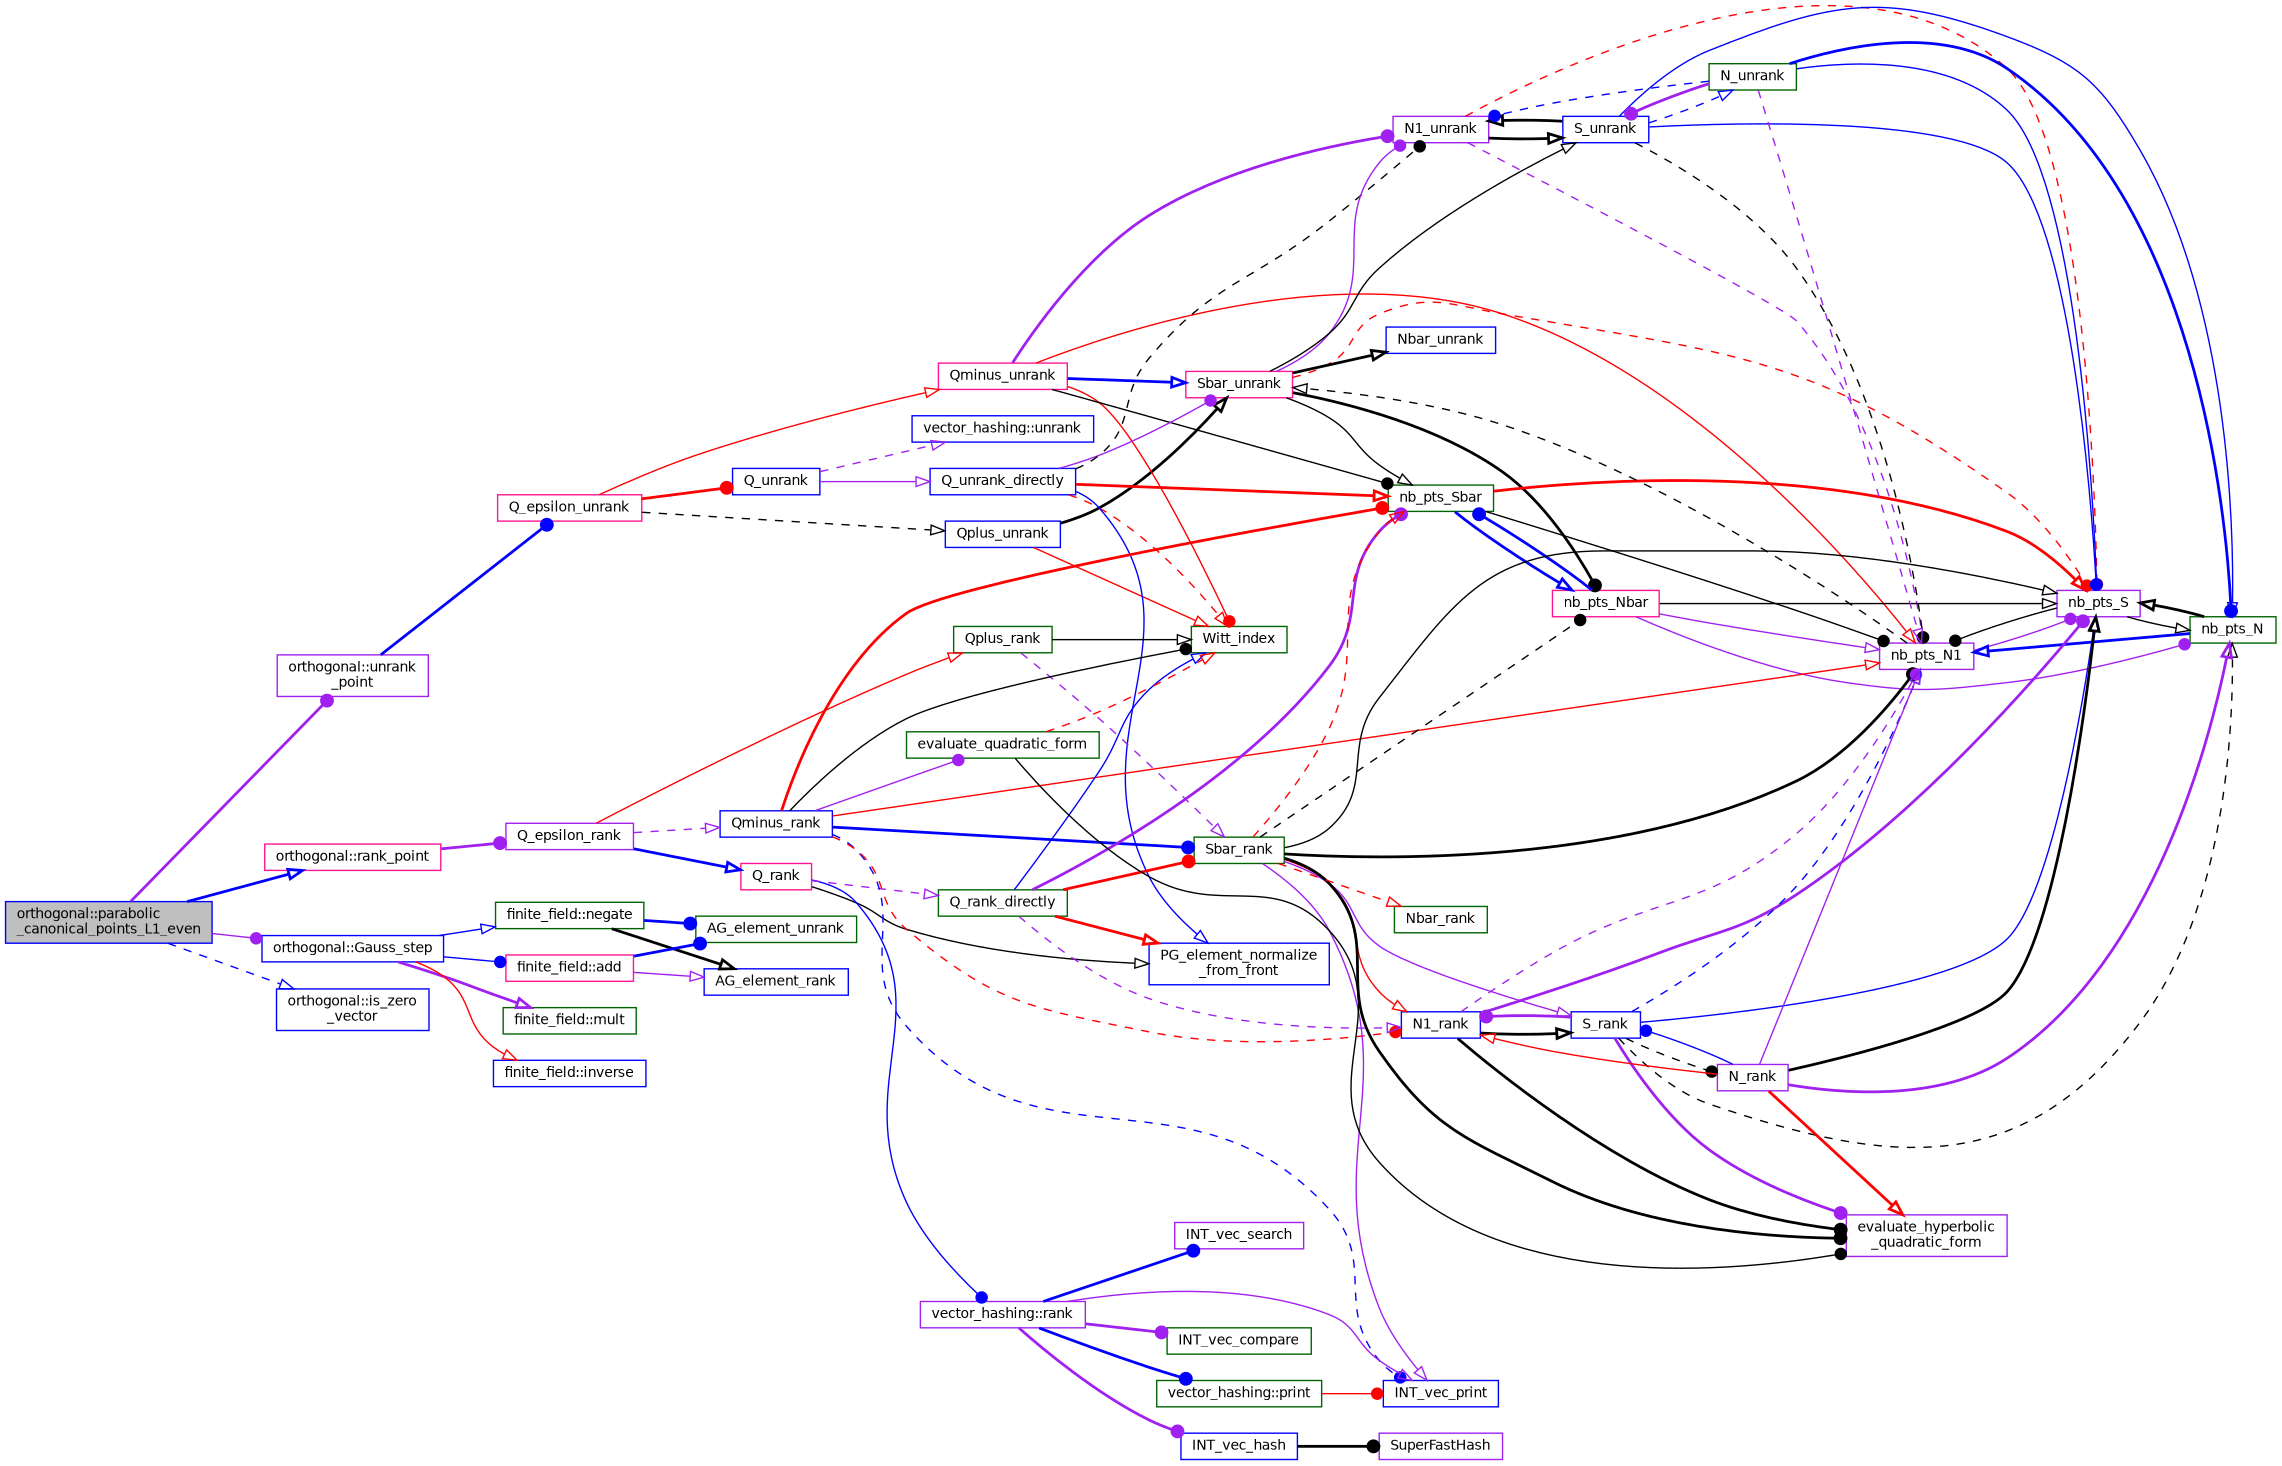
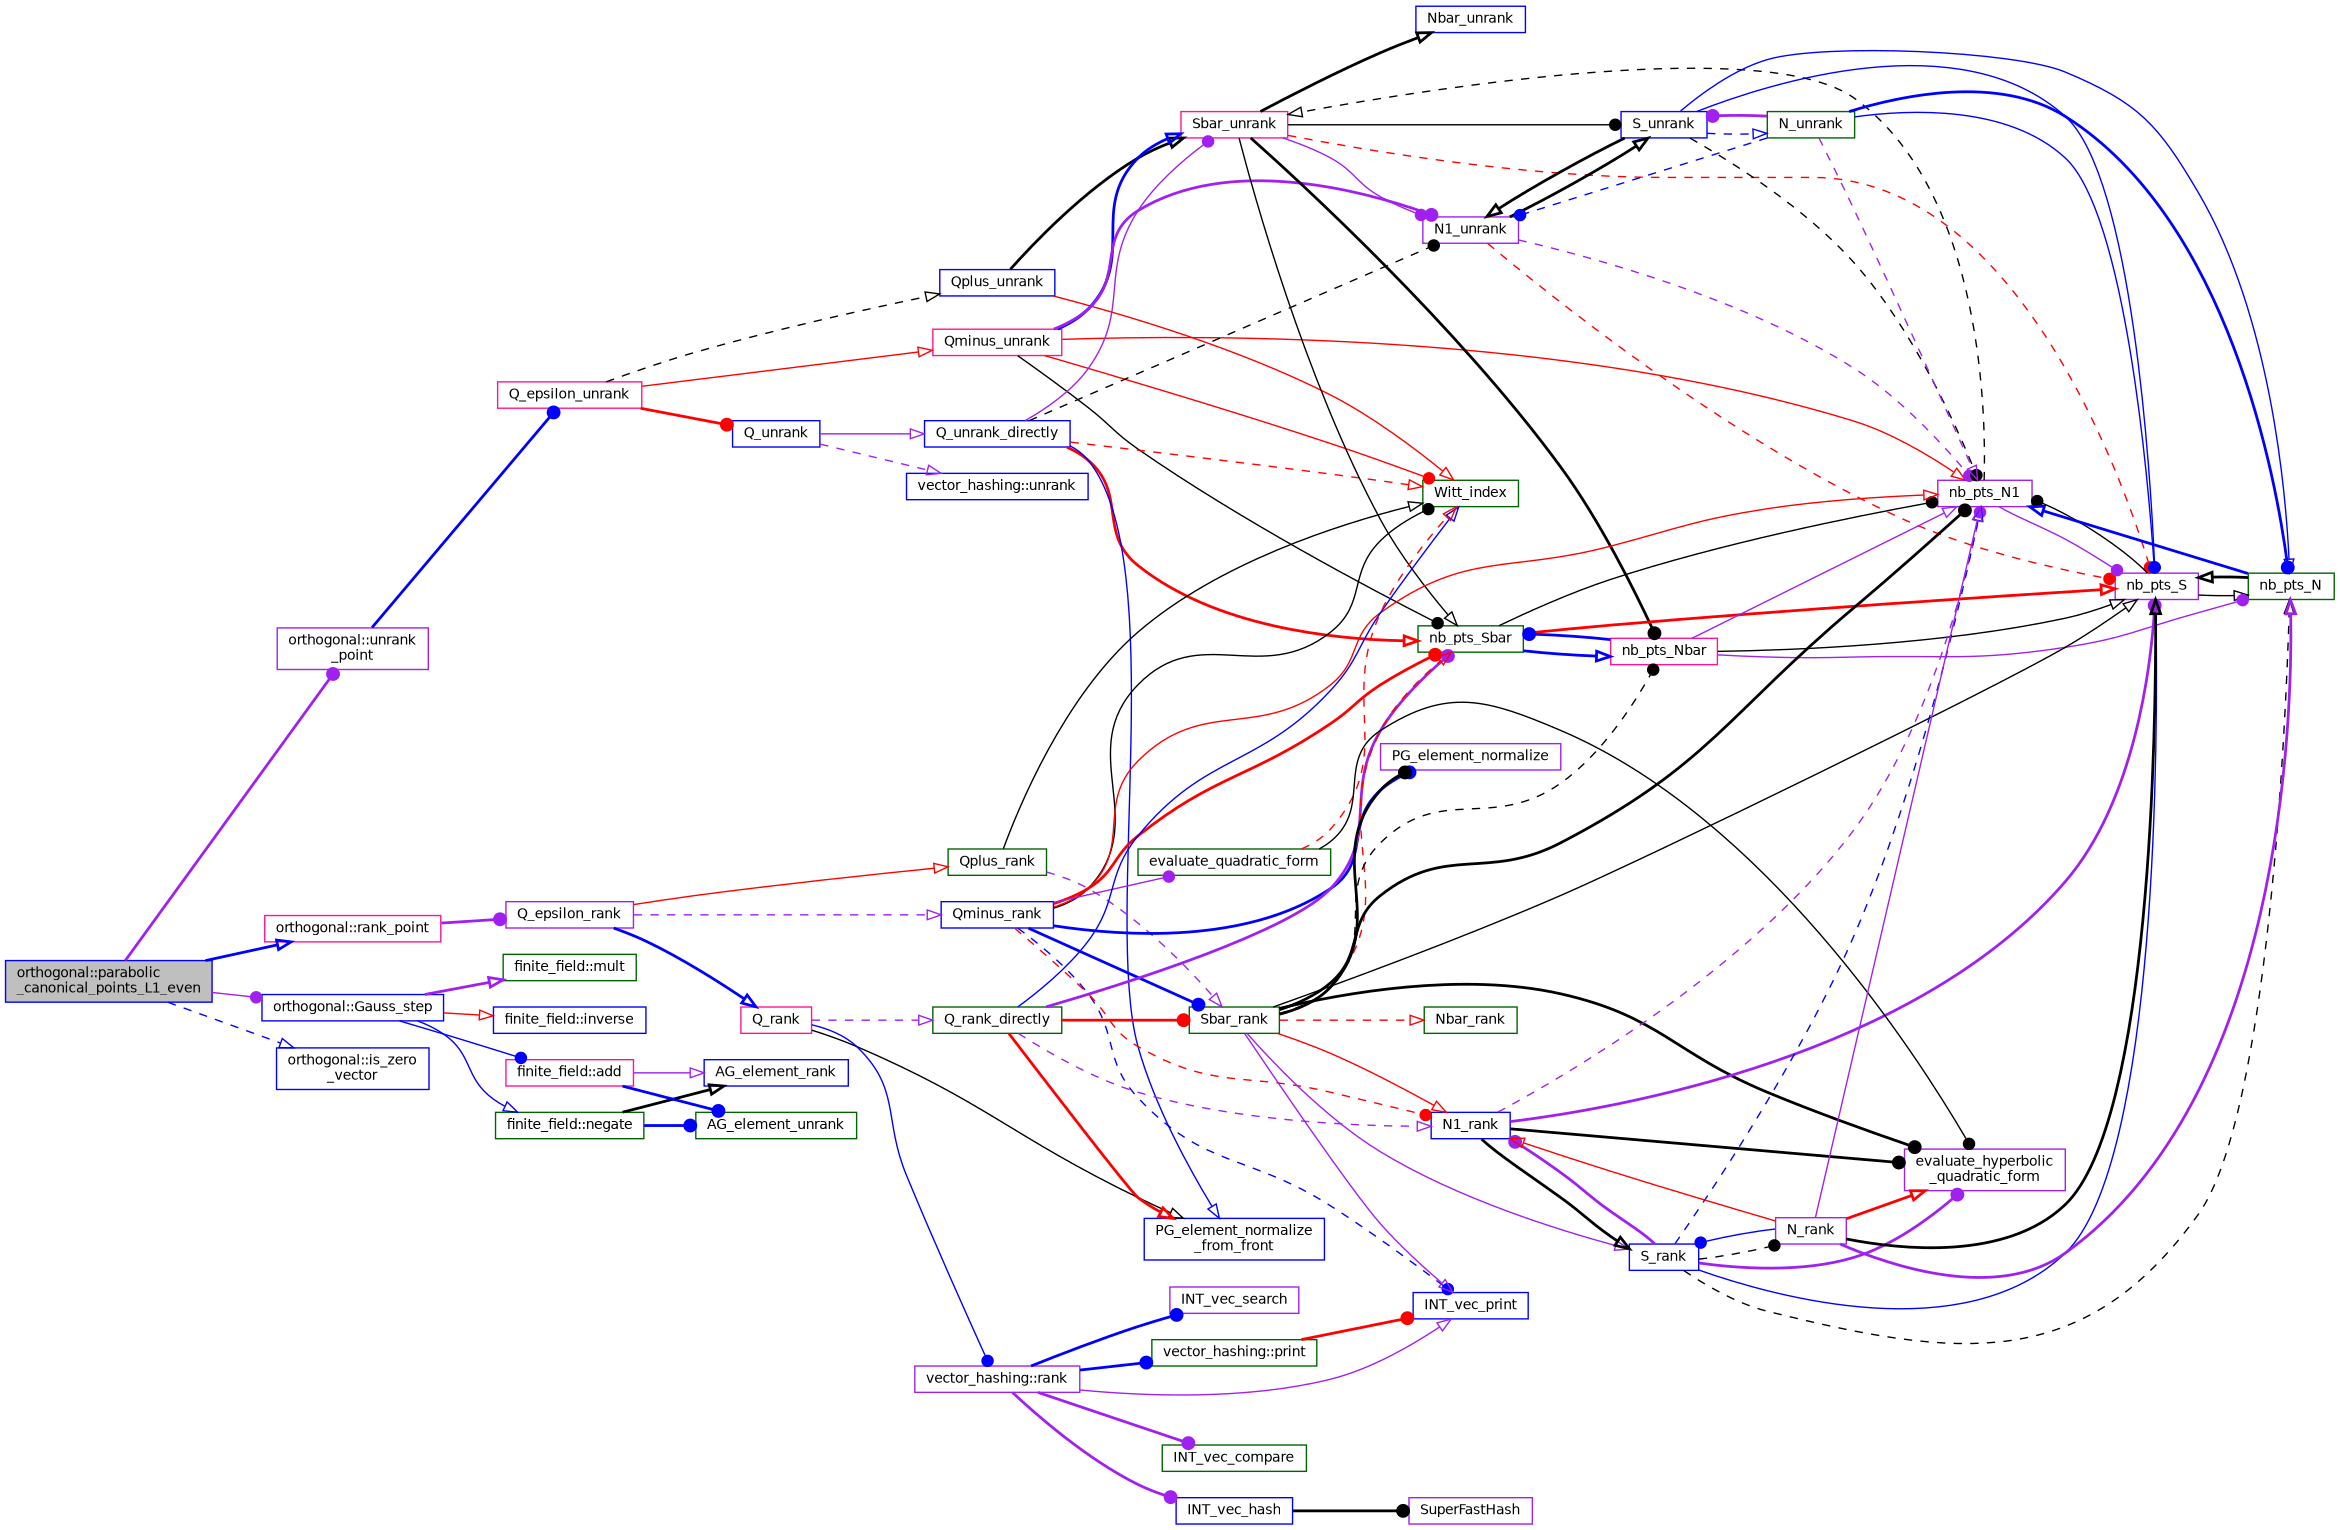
(1405, 247) -> (1449, 125)
none -> (1471, 757)
(1347, 1394) -> (1352, 1329)
